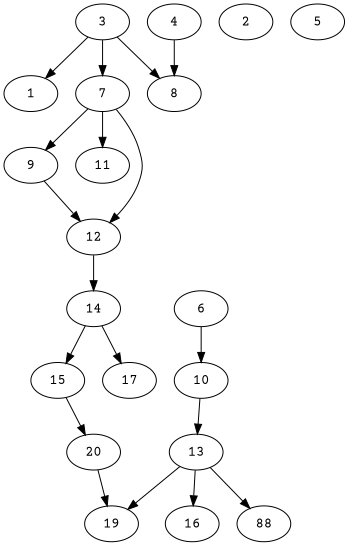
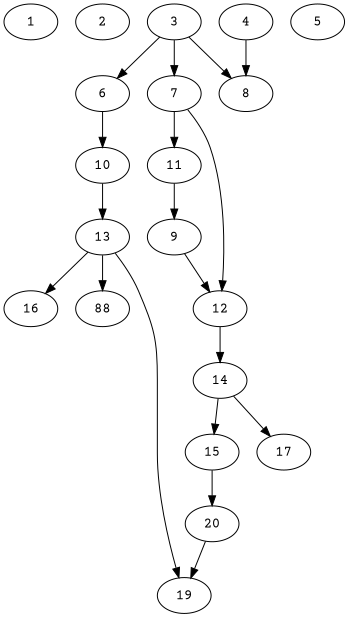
(70, 54) -> (142, 54)
(70, 126) -> (174, 196)
